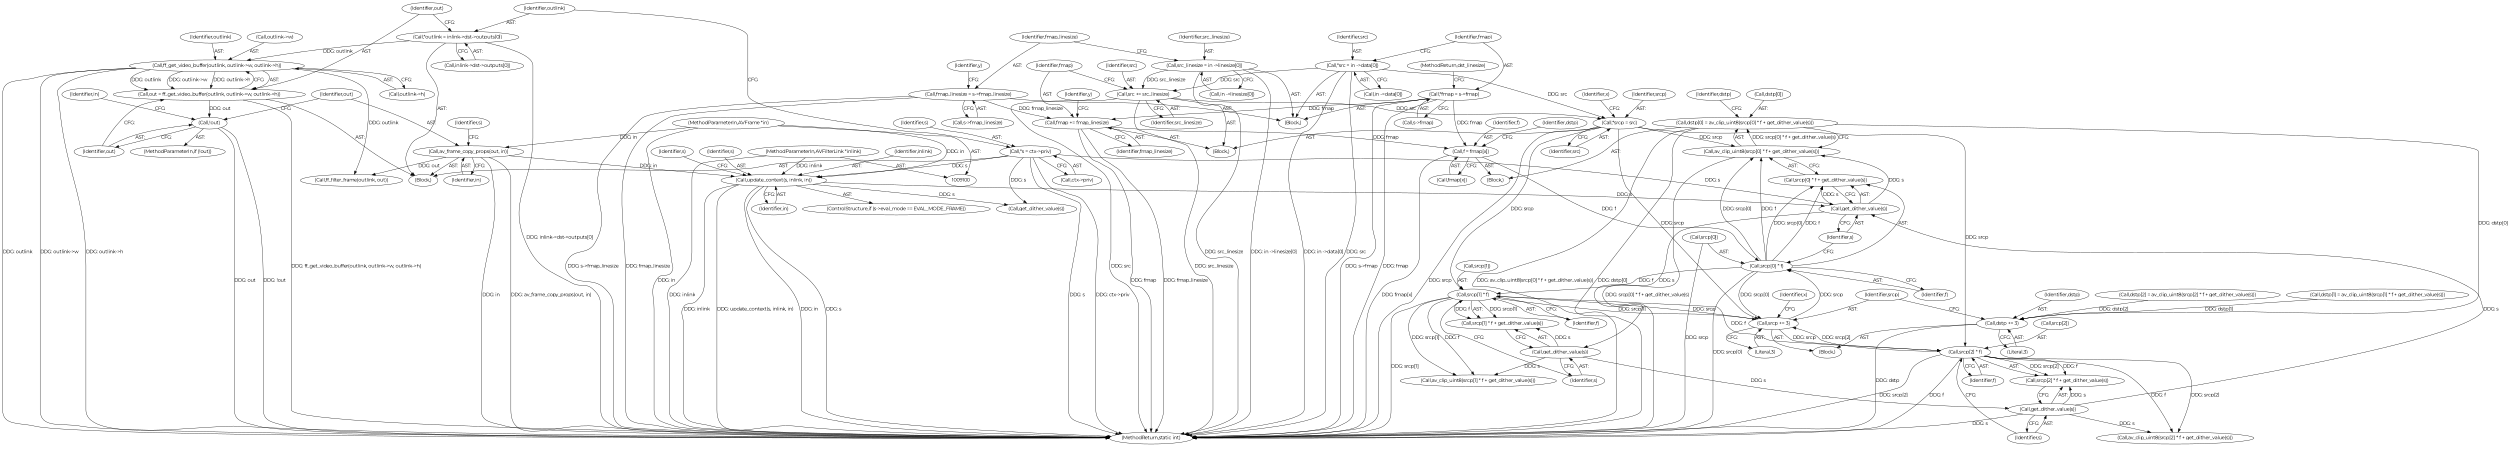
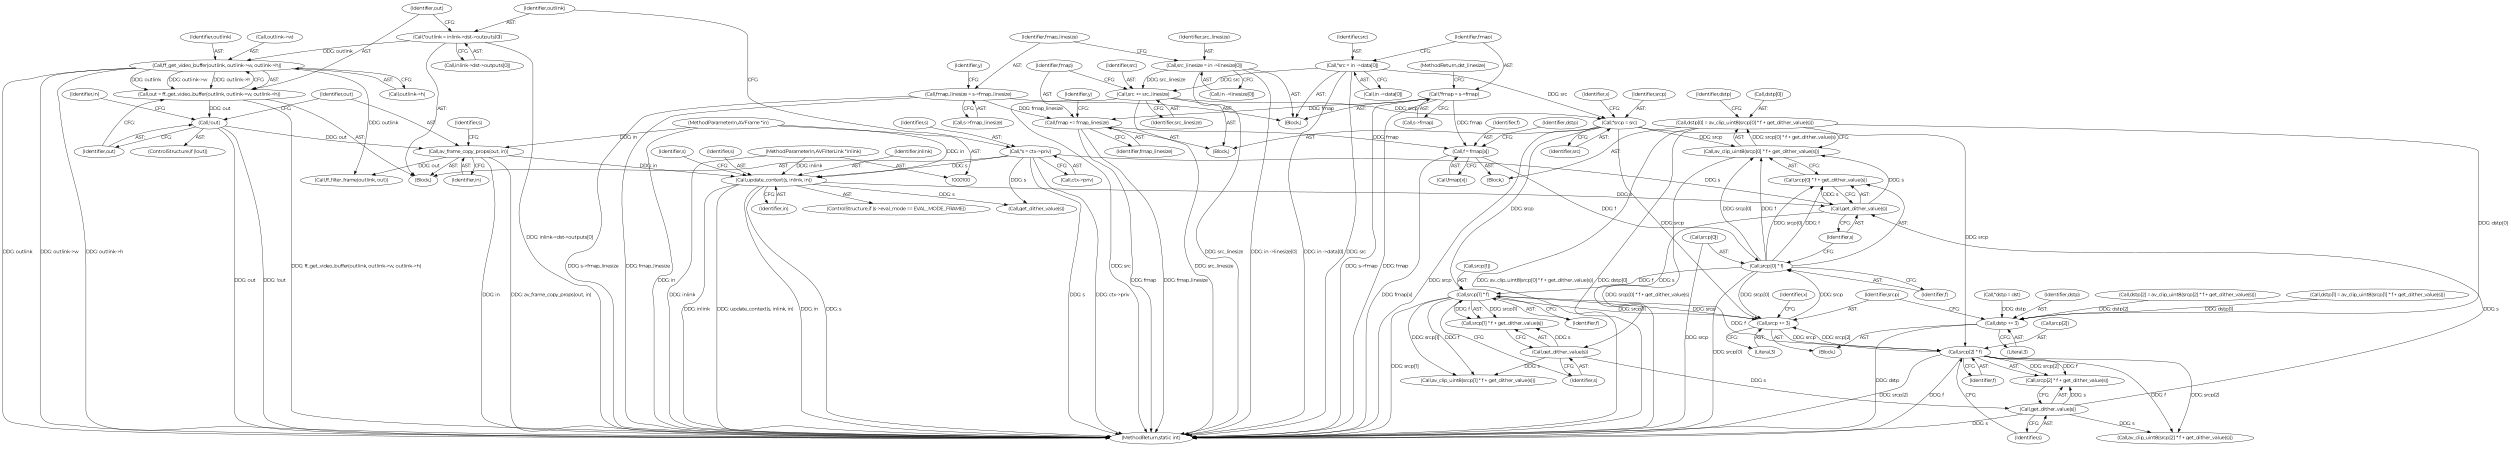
(1406, 109) -> (1406, 109)
none -> (322, 139)
(178, 152) -> (178, 152)
(961, 180) -> (961, 180)
none -> (2002, 295)
